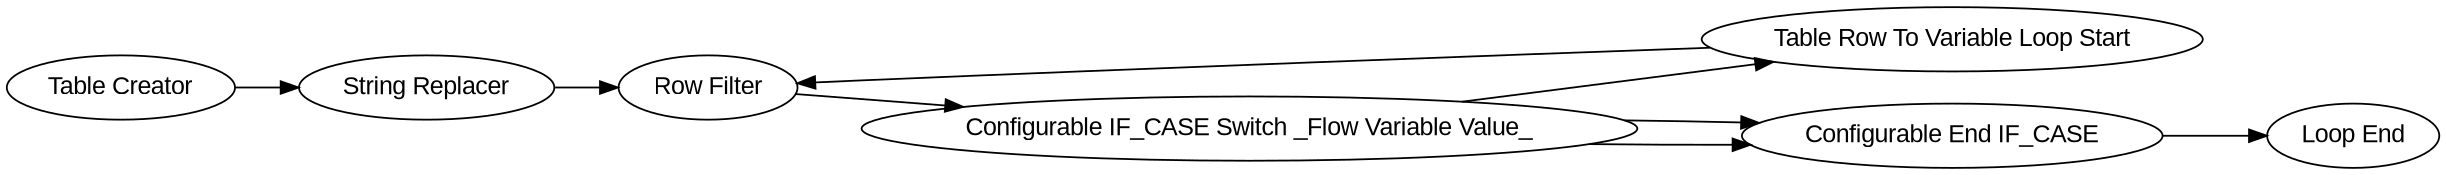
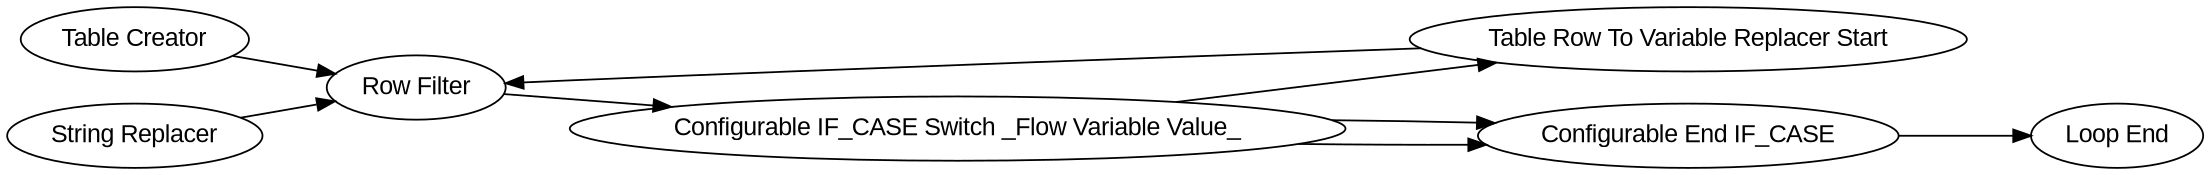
(1952, 39) -> (1688, 39)
(258, 88) -> (275, 63)
